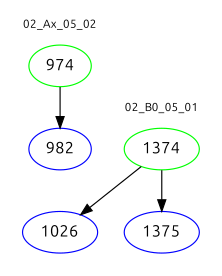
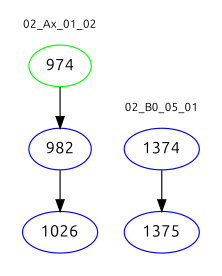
(60, 25) -> (60, 25)
(162, 149) -> (162, 149)
(123, 181) -> (60, 185)
